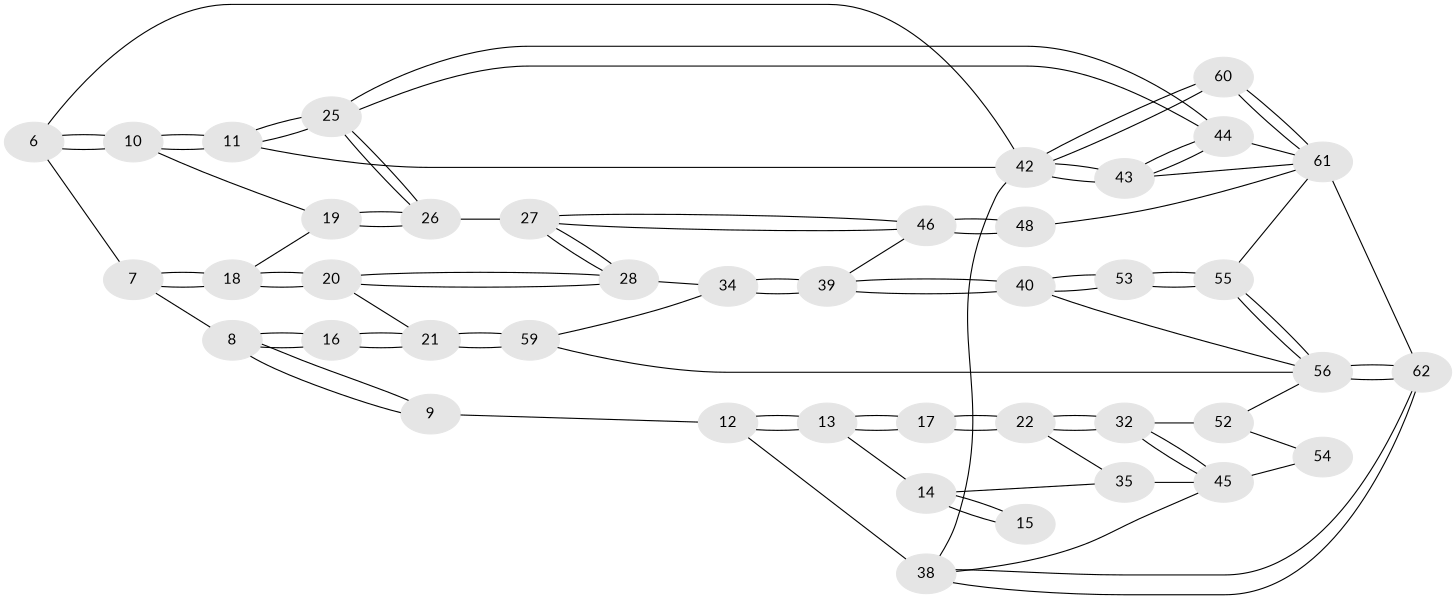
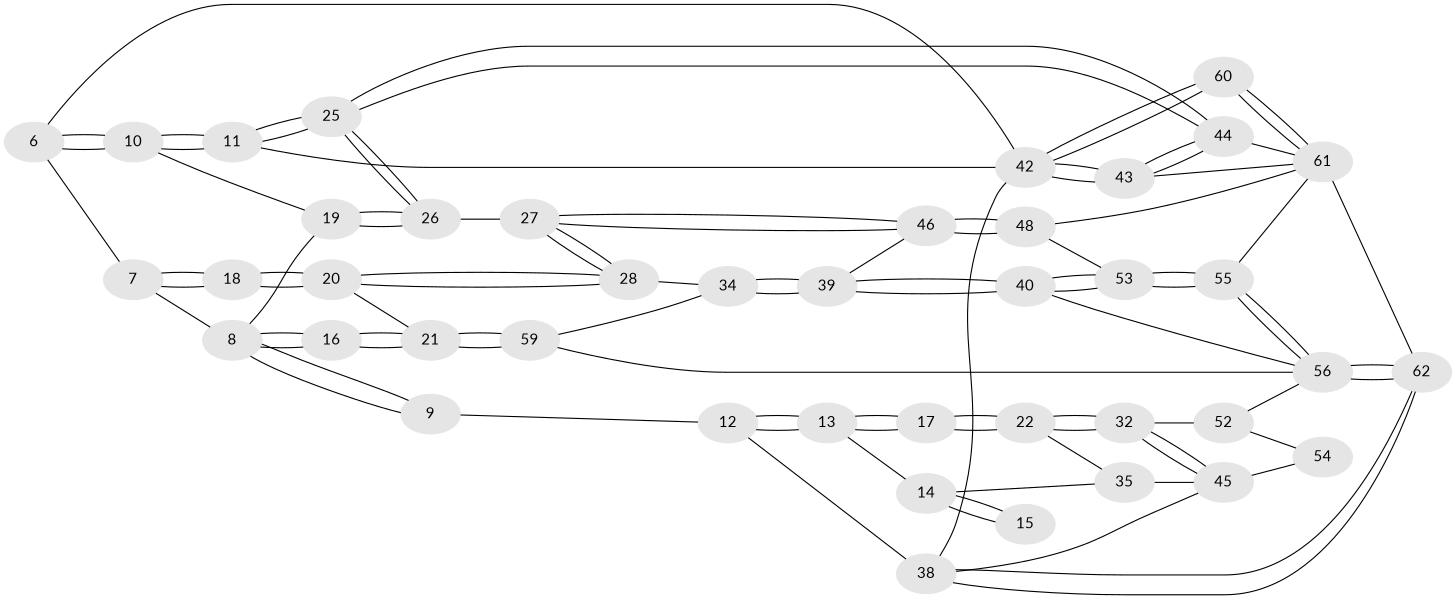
(282, 249) -> (282, 280)
none -> (1075, 253)
